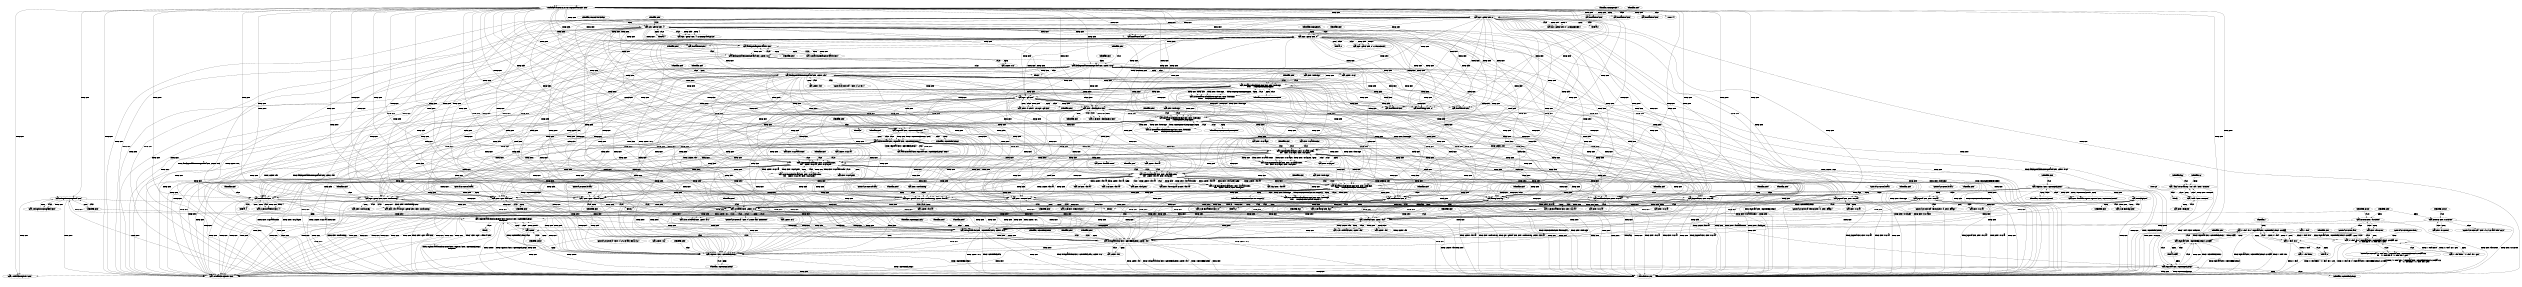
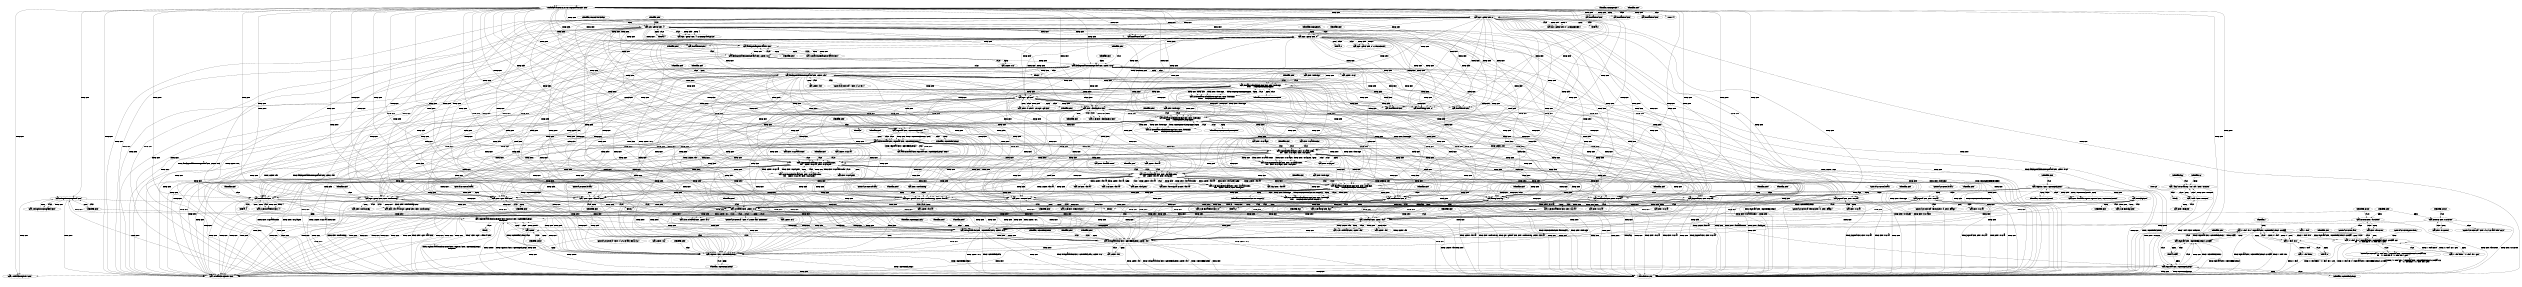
(1054, 60) -> (891, 59)
(2049, 273) -> none
